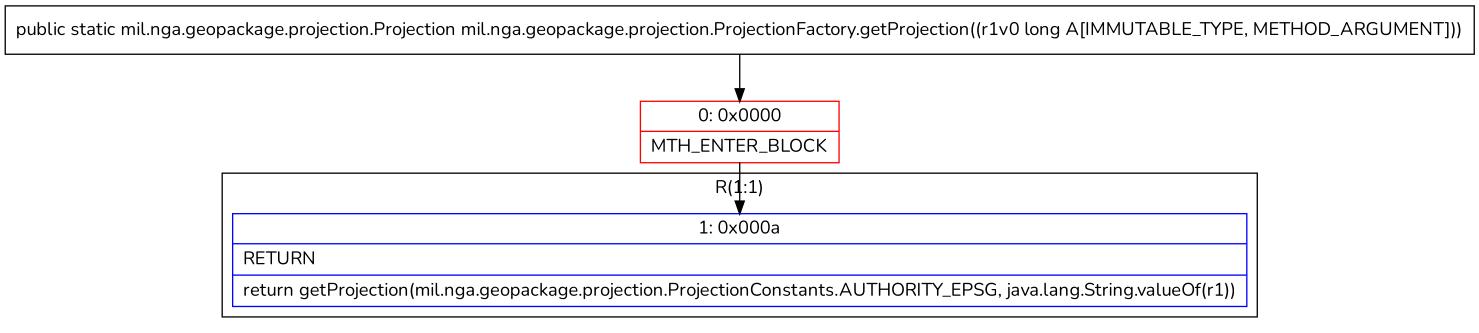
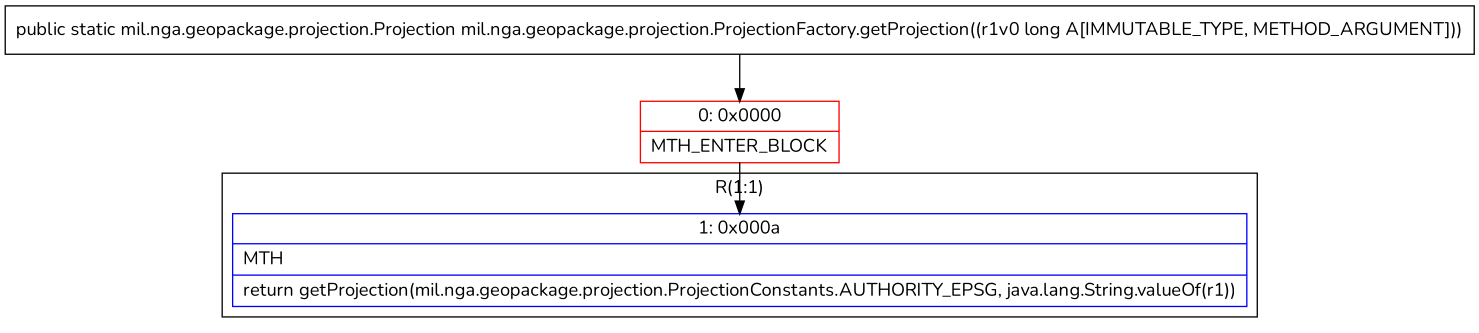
(280, 259) -> (263, 259)
